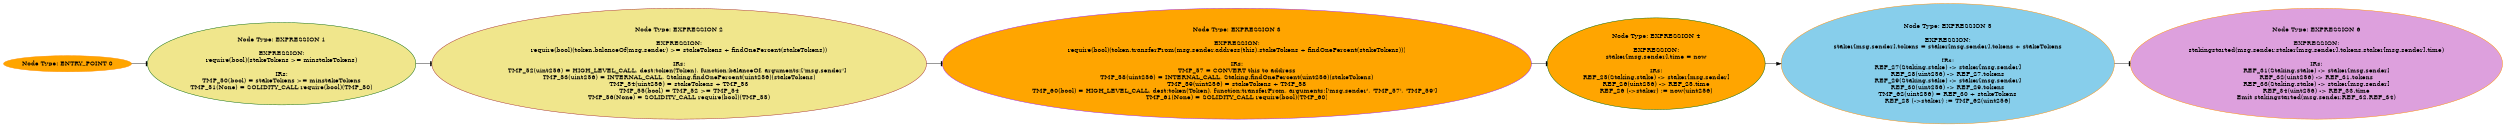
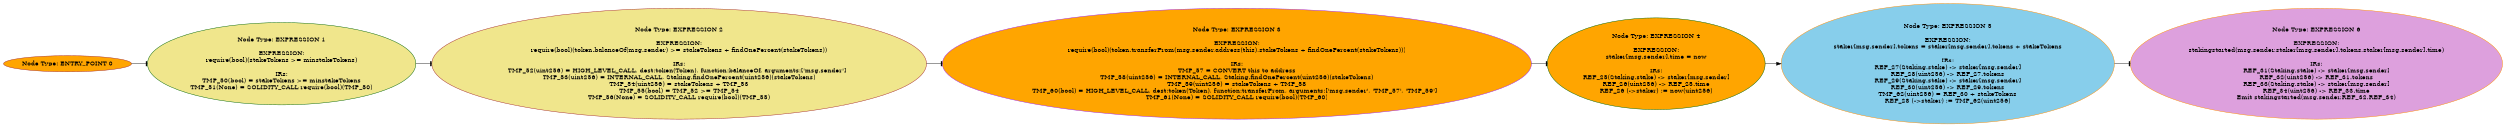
(68, 64) -> (68, 64)
